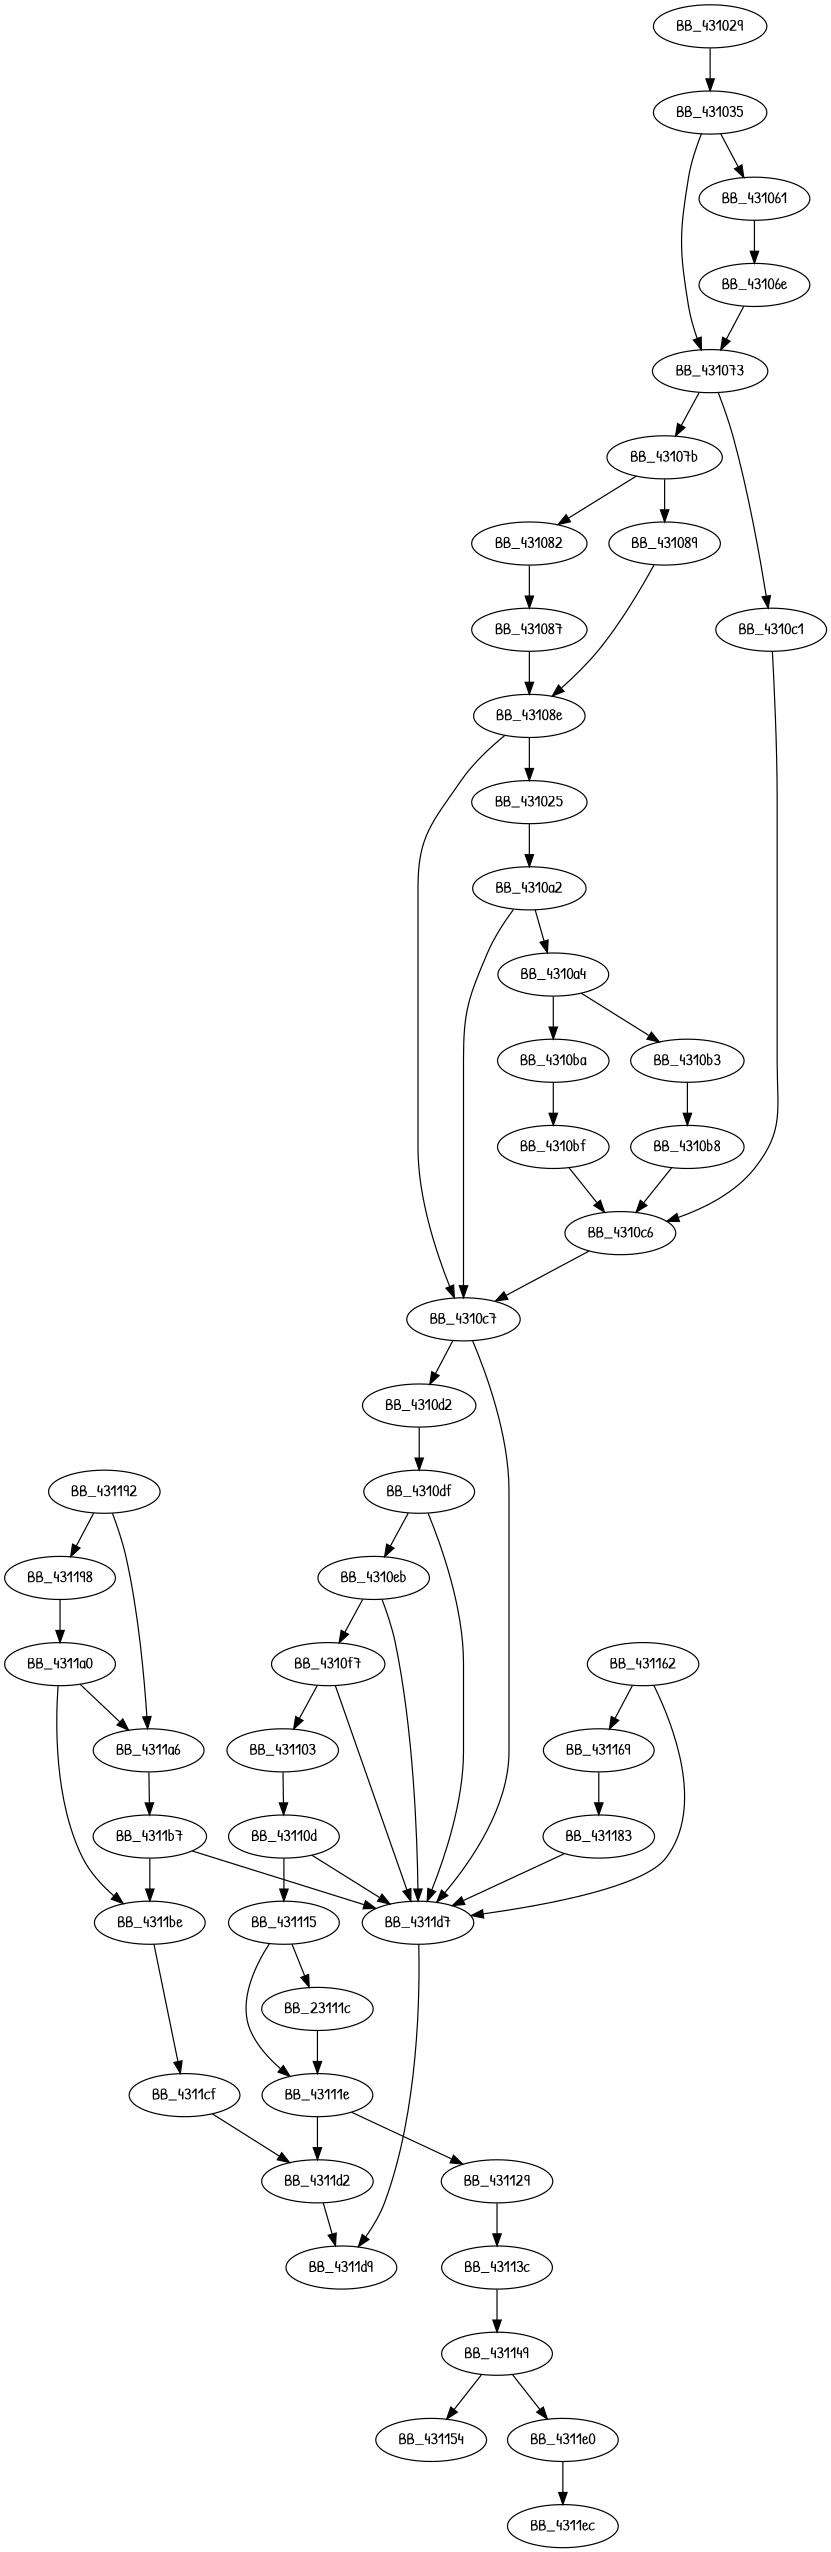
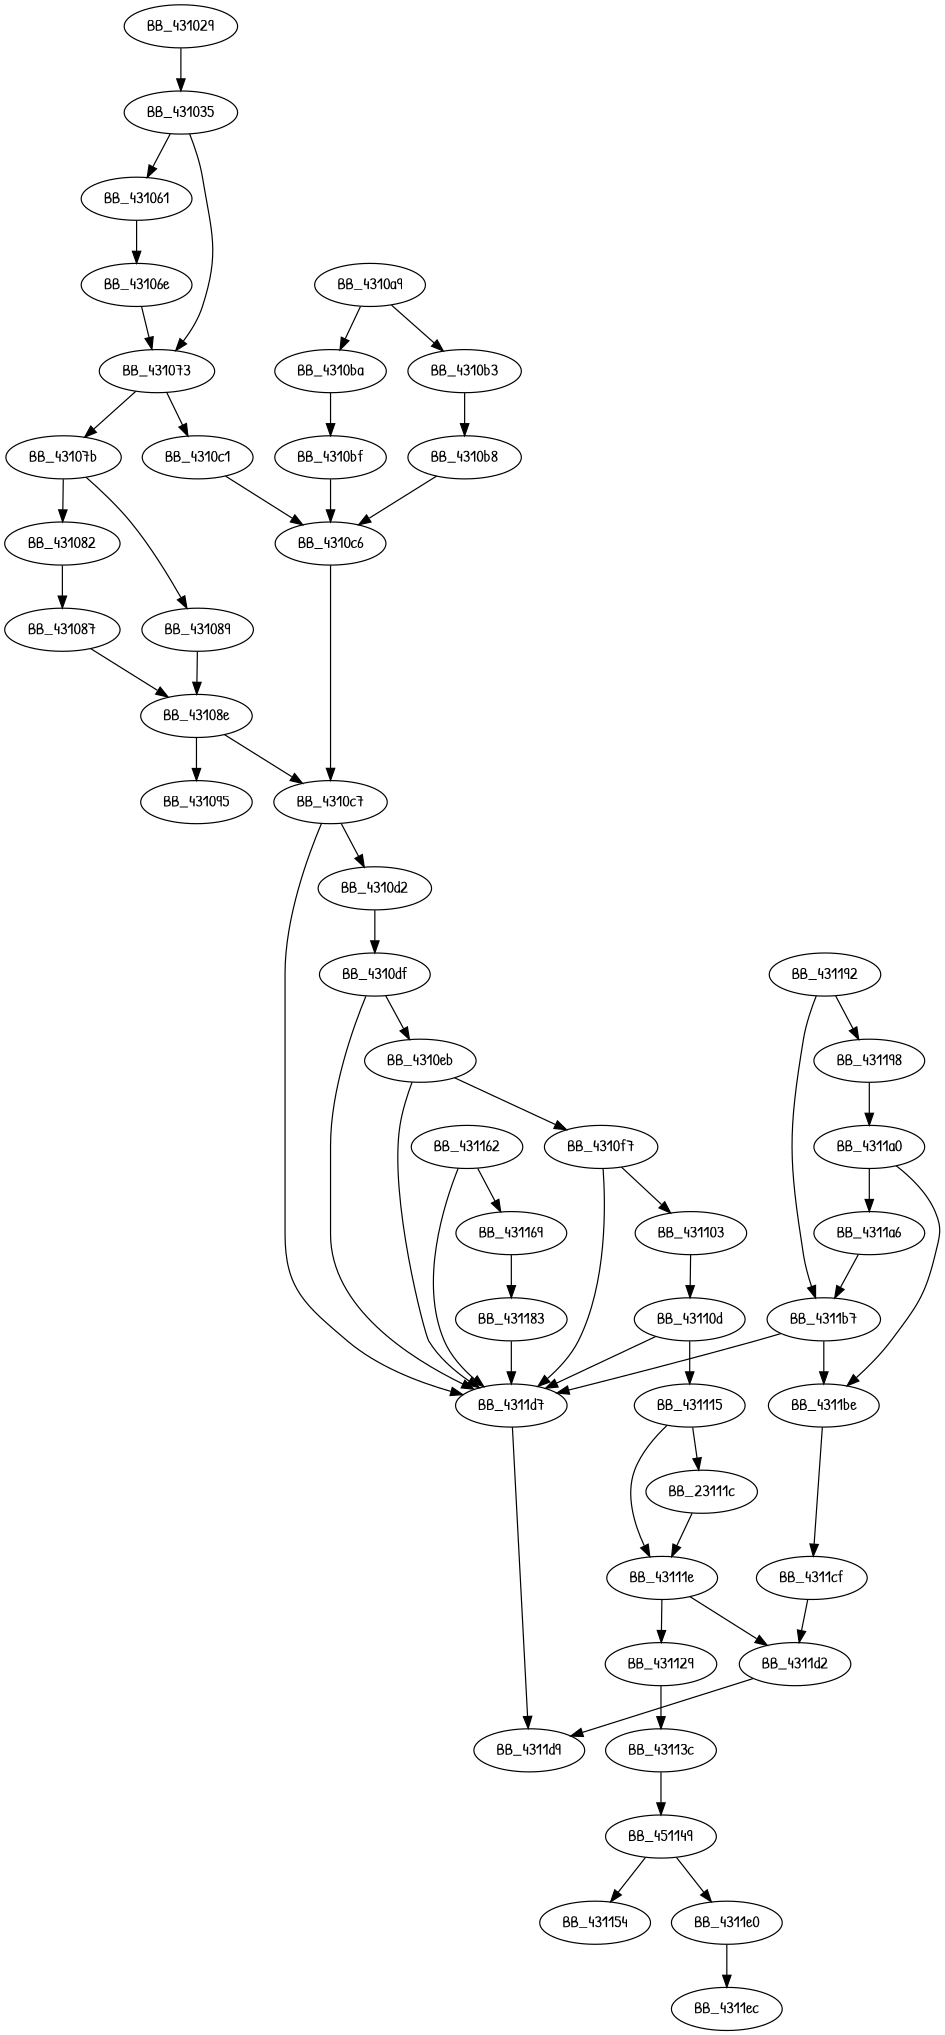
(529, 802) -> (196, 802)
(529, 888) -> none
(553, 975) -> (370, 285)
(136, 1614) -> (792, 1141)
(497, 2354) -> (661, 1837)
